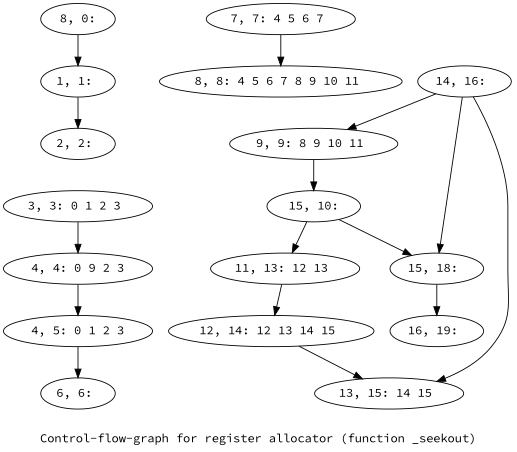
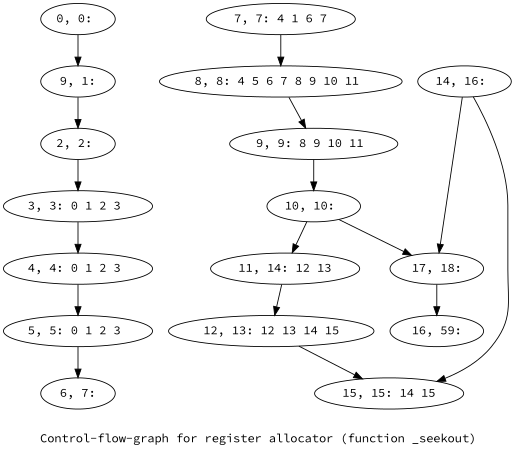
(78, 19) -> (78, 19)
(281, 19) -> (281, 19)
(78, 81) -> (78, 81)
(396, 110) -> (295, 109)
none -> (78, 171)
(314, 206) -> (314, 206)
(78, 269) -> (78, 269)
(285, 269) -> (285, 269)
(437, 269) -> (437, 269)
(78, 331) -> (78, 331)
(271, 331) -> (271, 331)
(437, 331) -> (437, 331)
(78, 393) -> (78, 393)
(389, 393) -> (389, 393)
